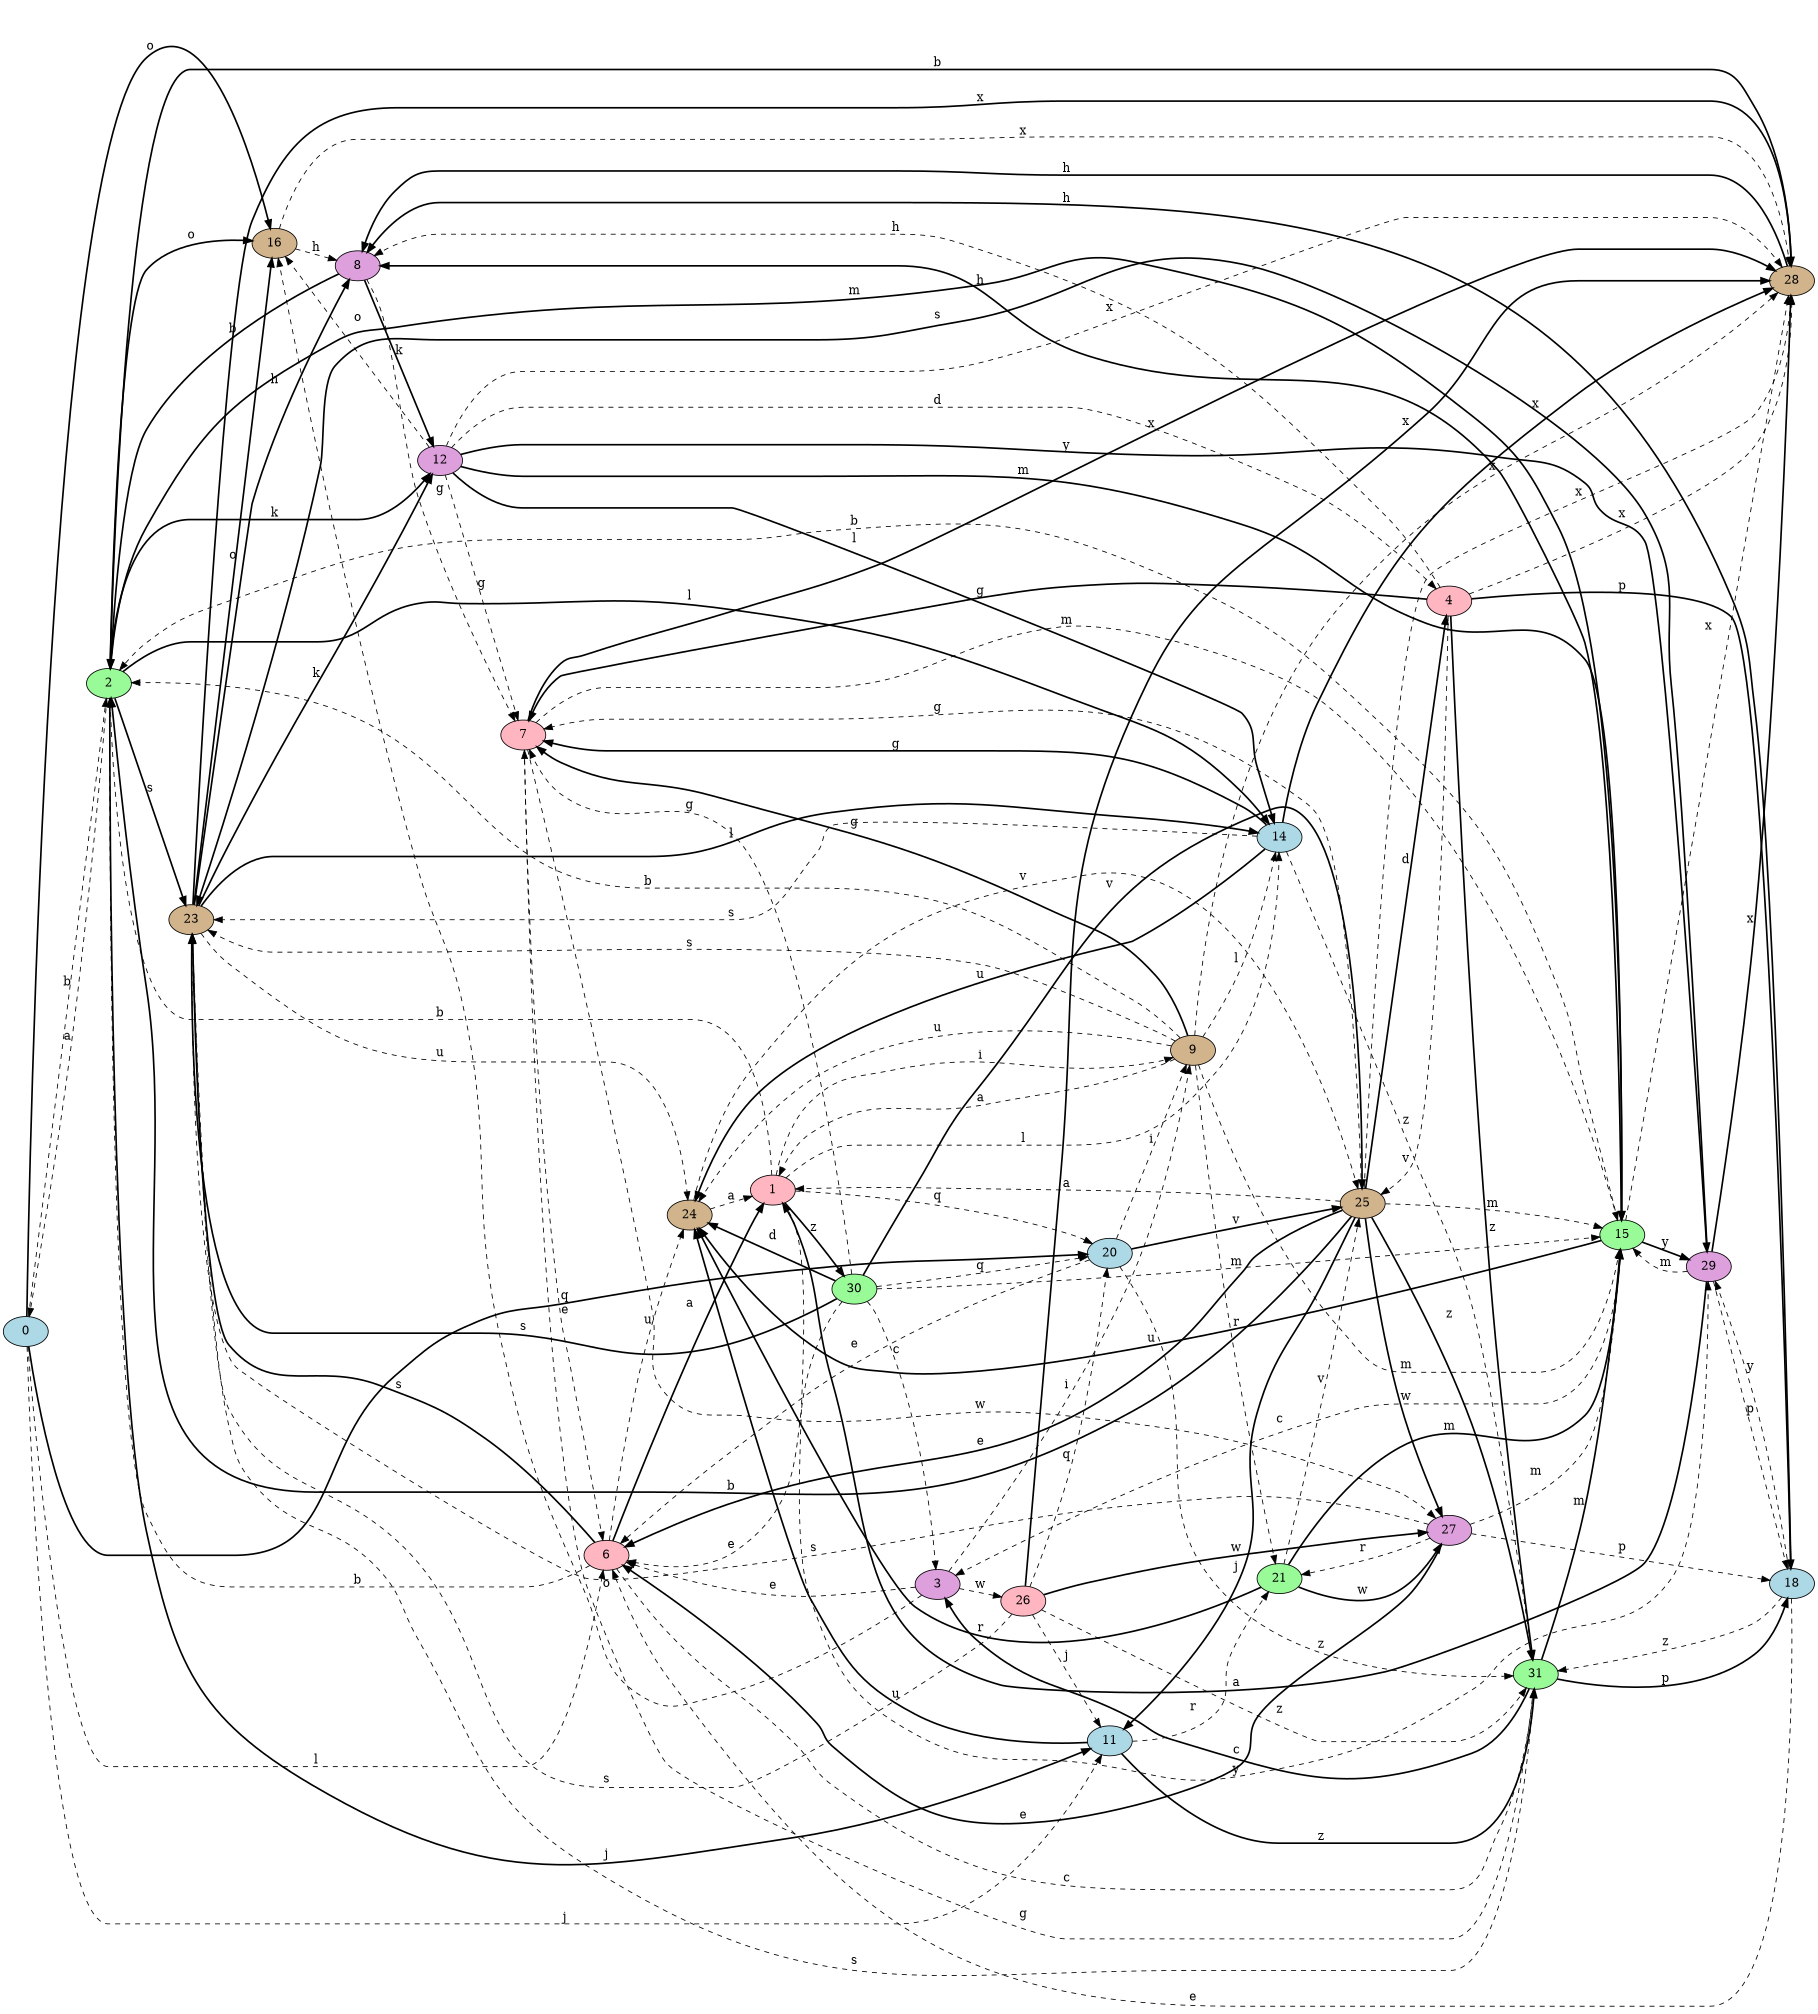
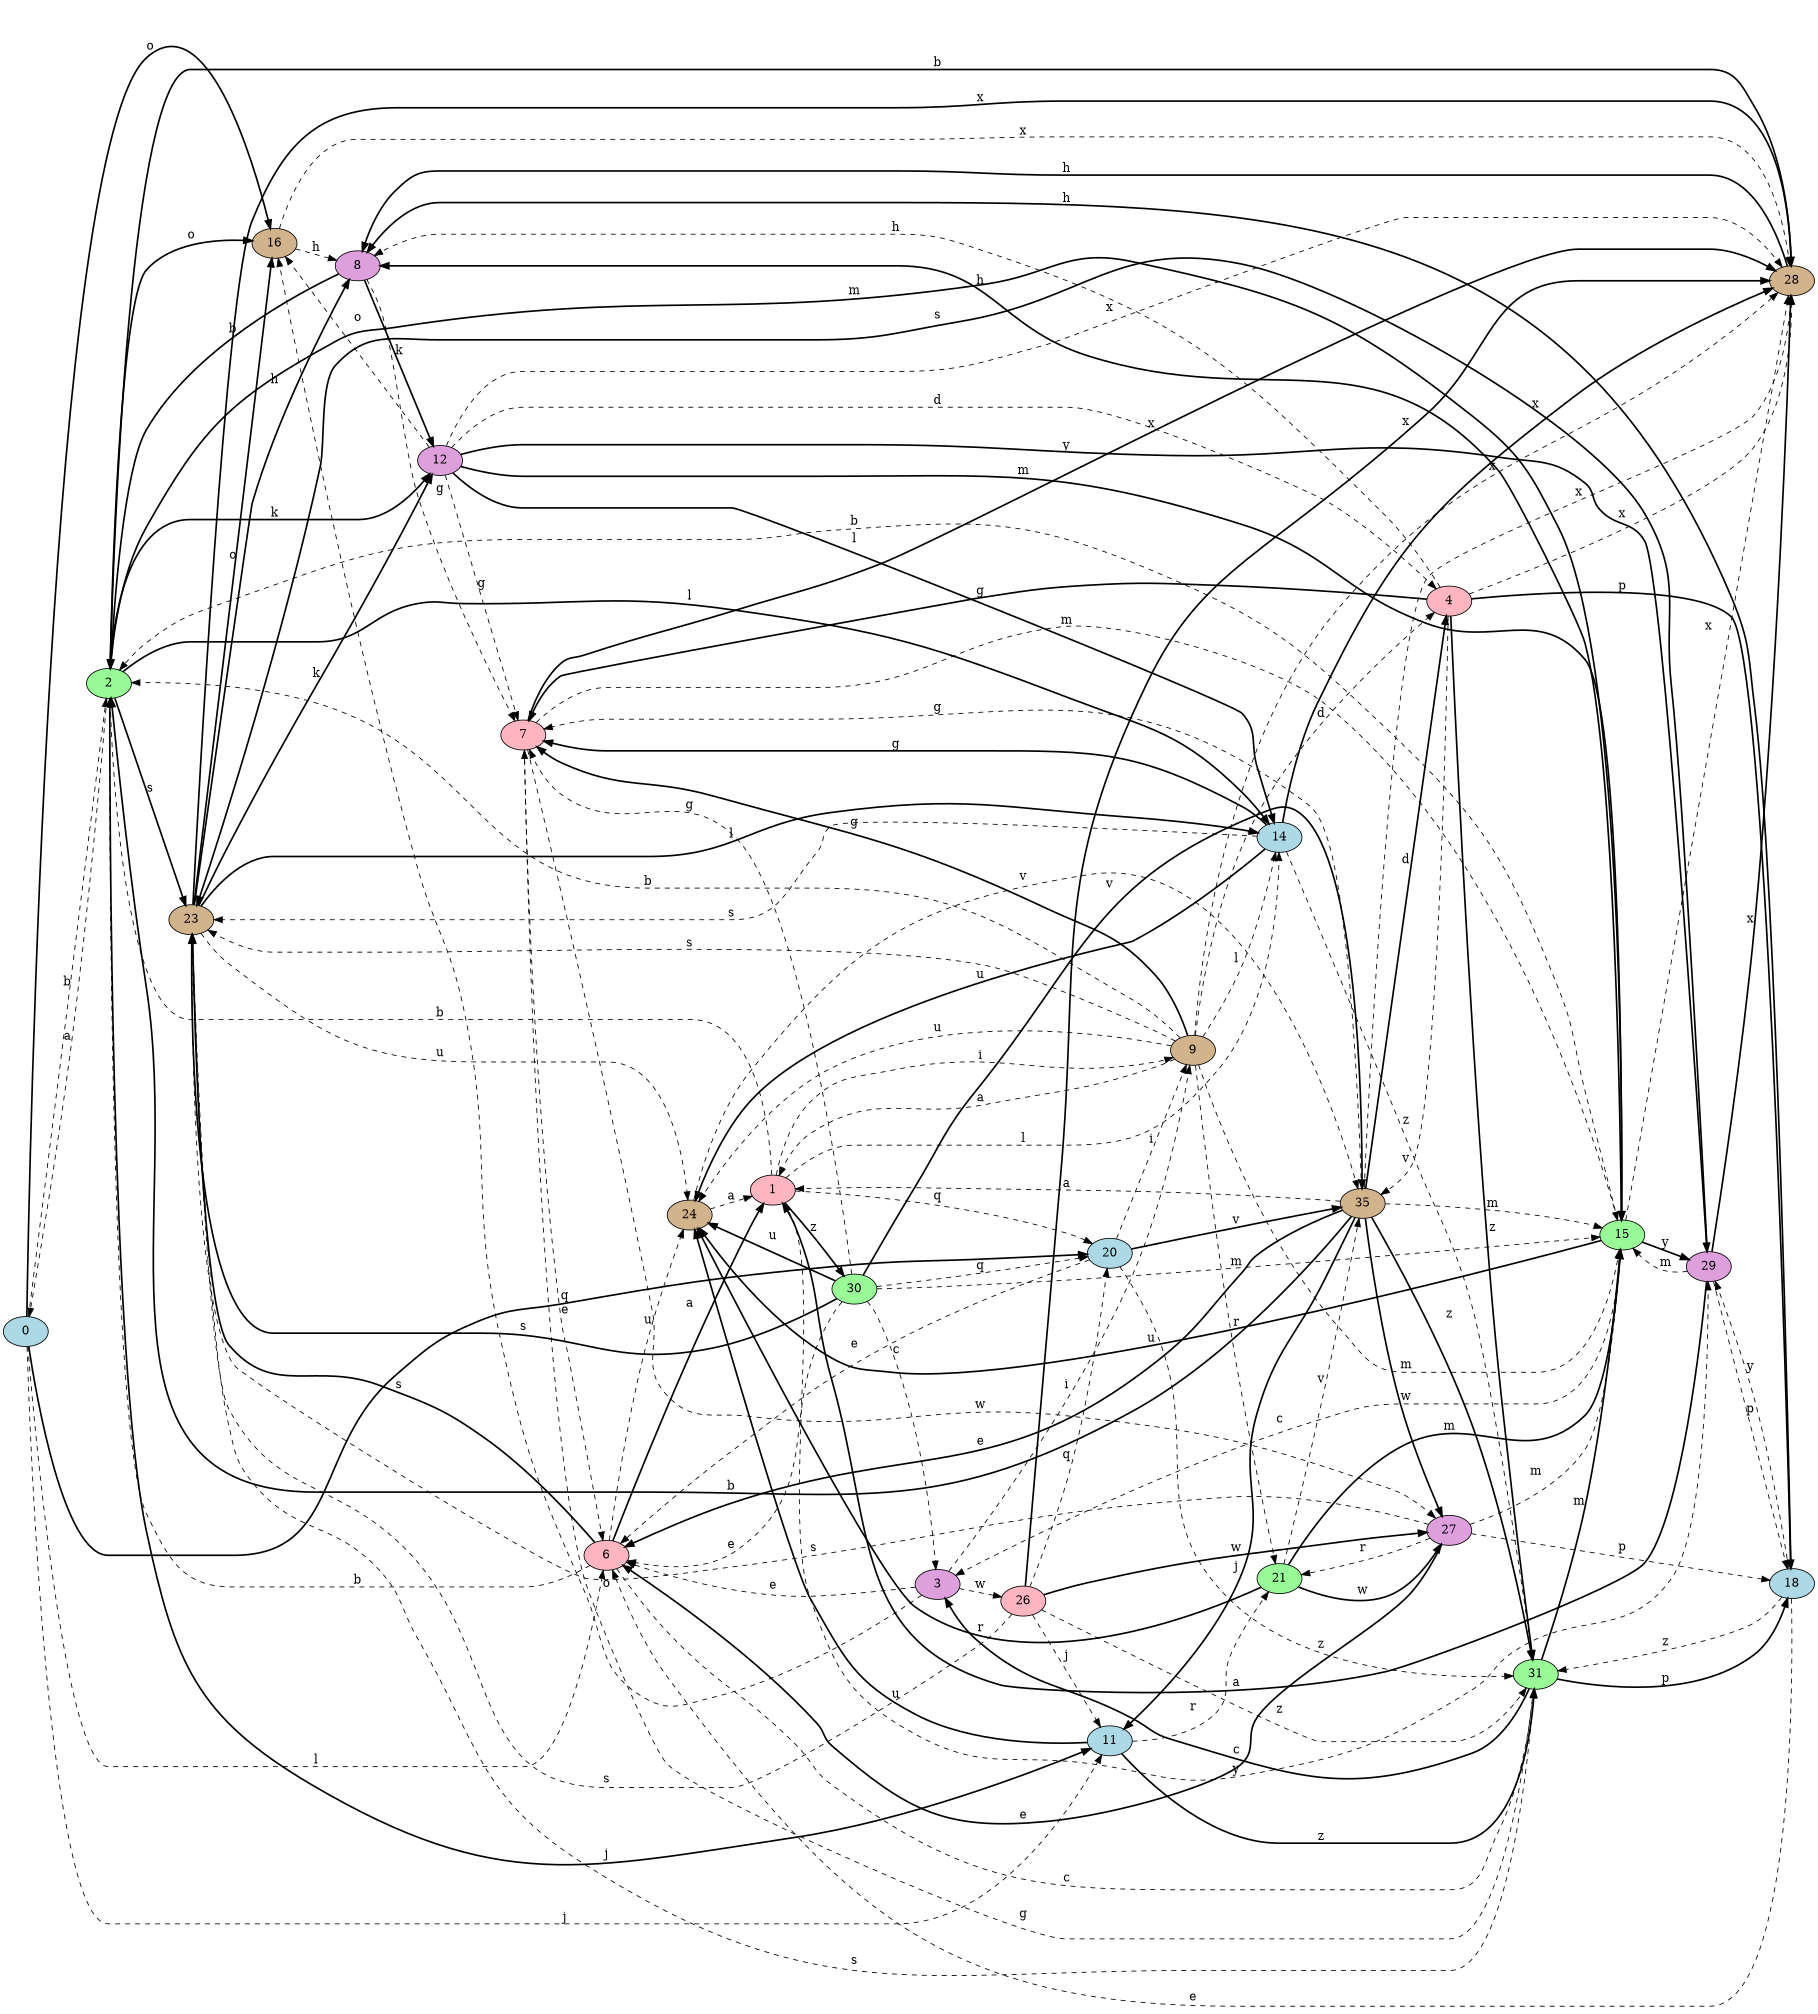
none -> (1272, 791)
(1363, 1203) -> (1363, 1203)
(773, 1236) -> (773, 1236)
